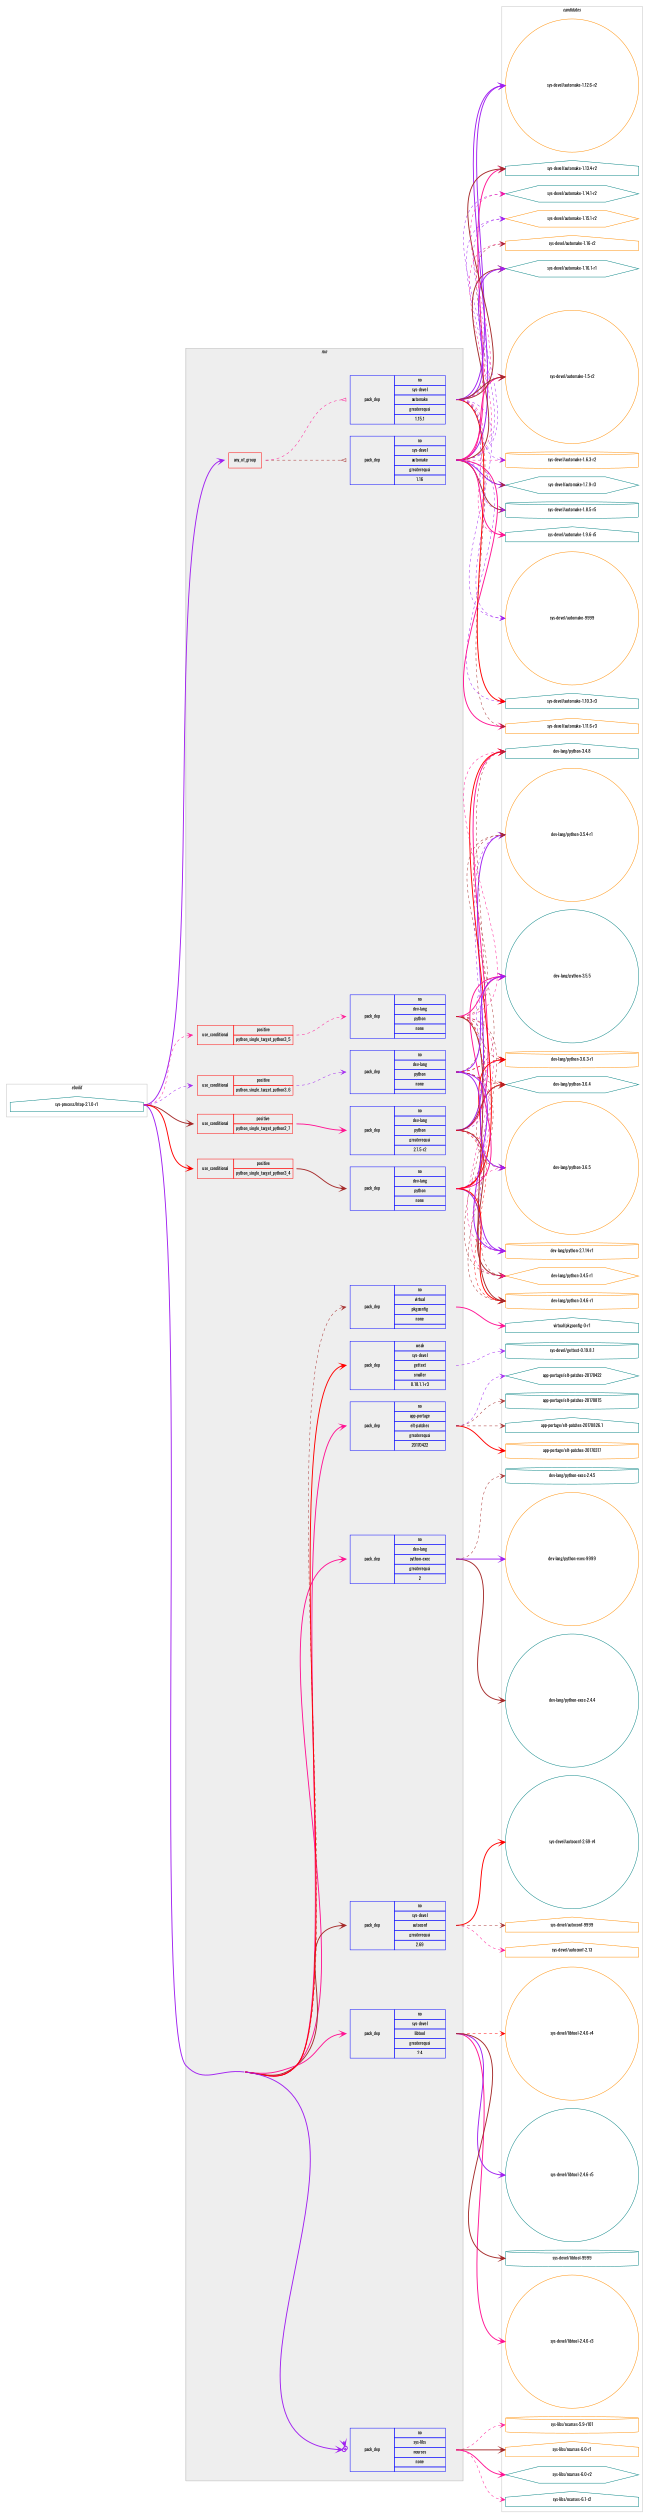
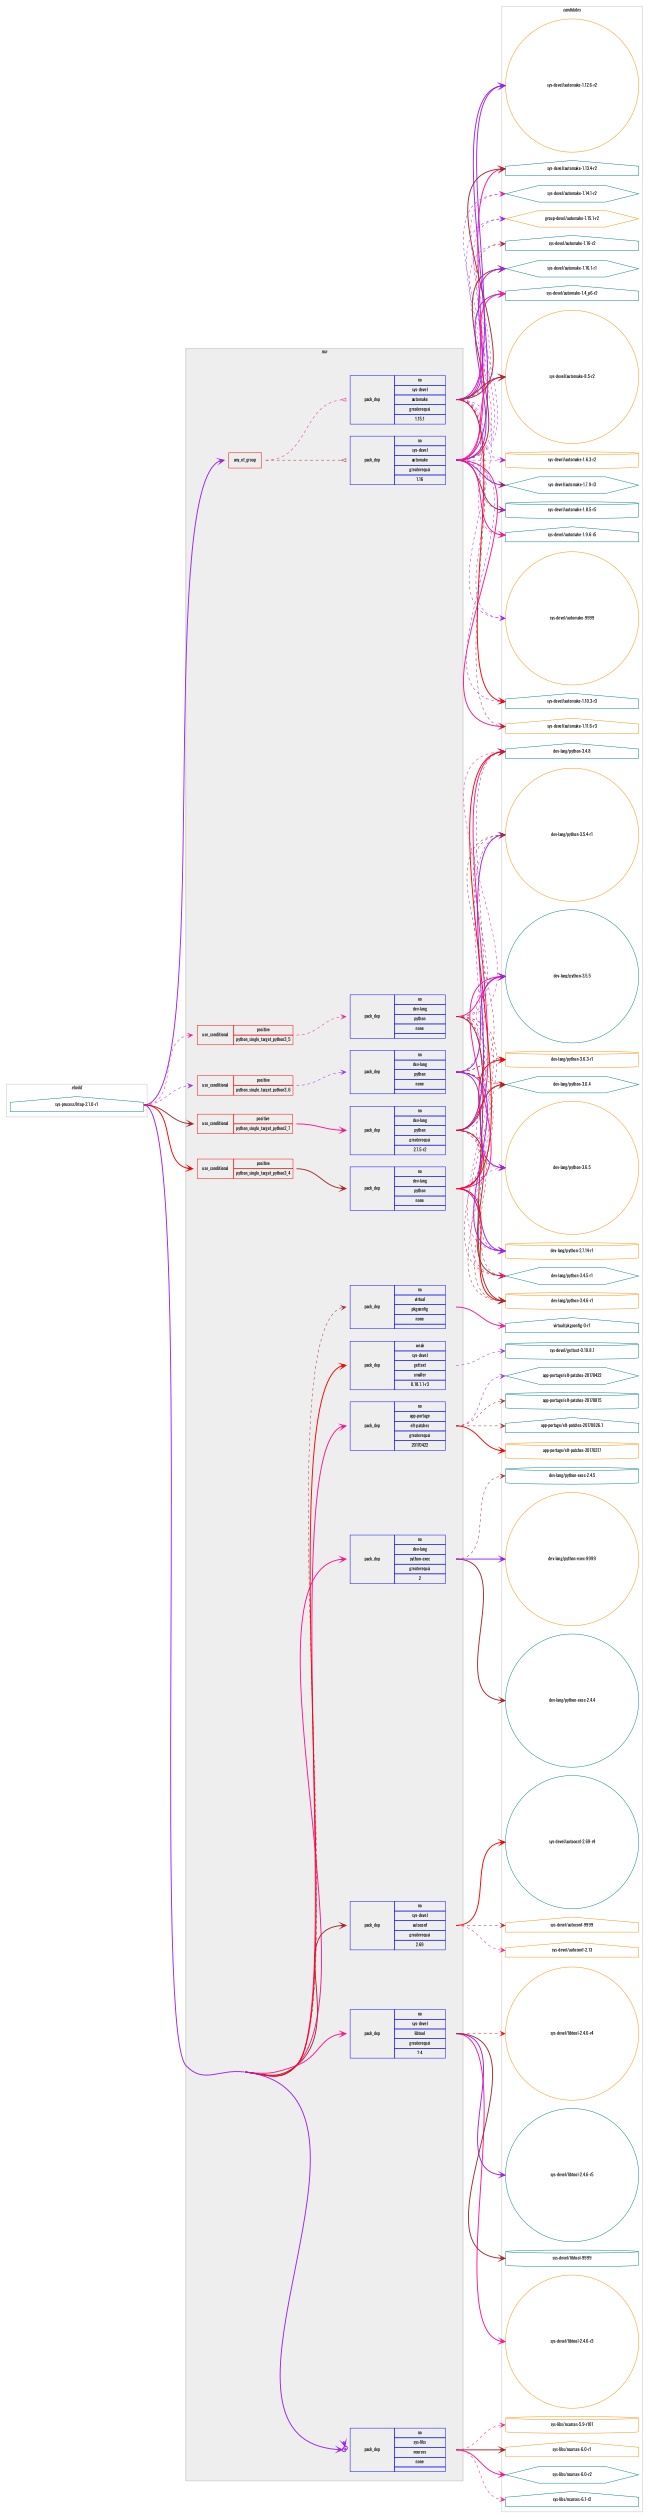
(572, 219) -> (572, 219)
(572, 244) -> (572, 244)
none -> (572, 294)
(572, 377) -> (572, 377)
(572, 1276) -> (572, 1276)
